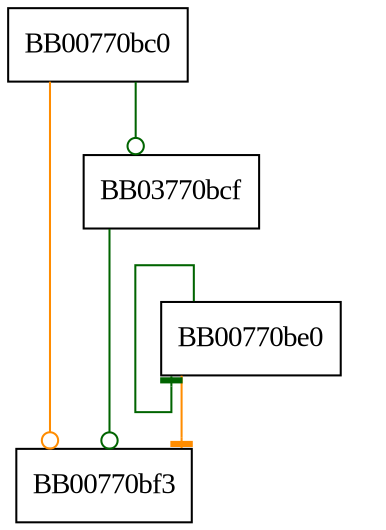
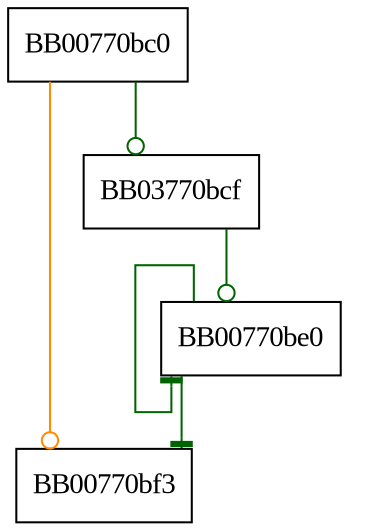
(109, 331) -> (226, 257)
(182, 419) -> (182, 419)
